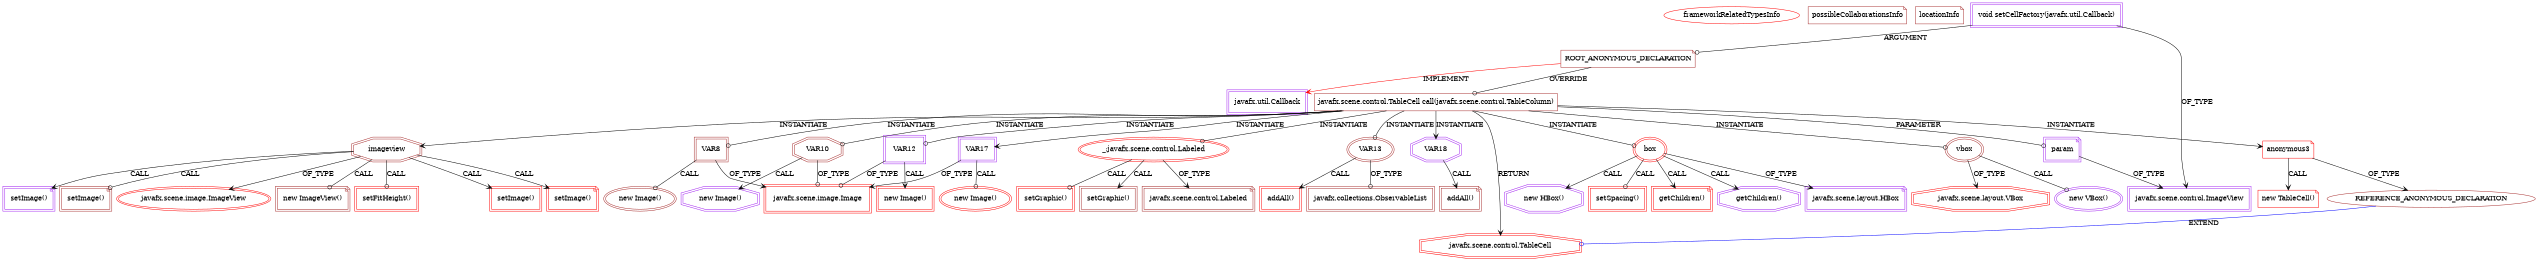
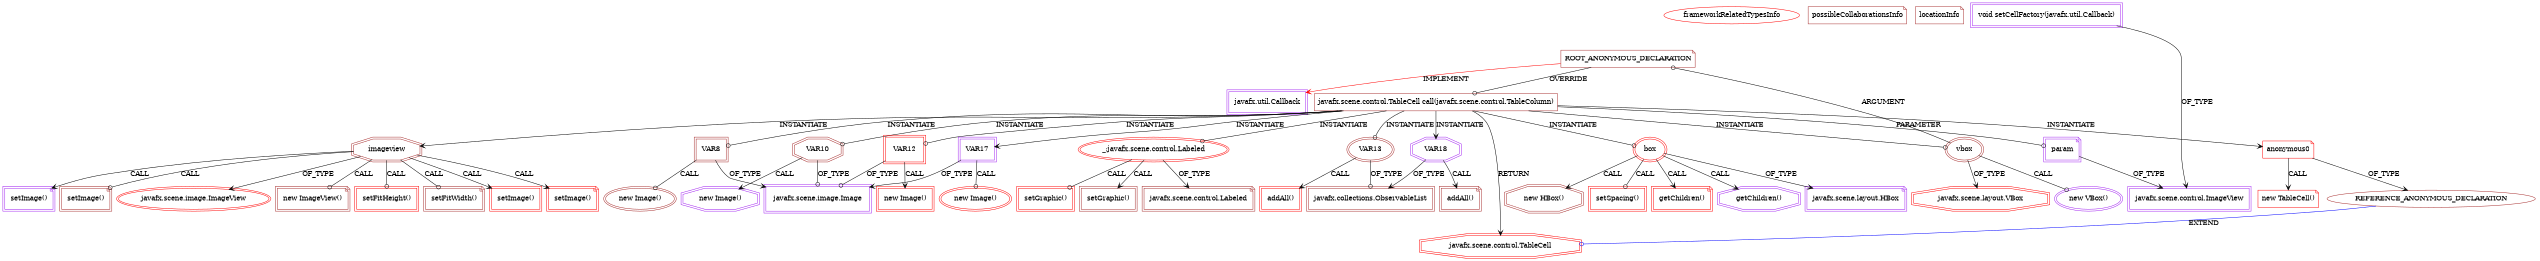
(1836, 40) -> (1815, 99)
(905, 150) -> (905, 150)
(2288, 150) -> (2288, 150)
none -> (1410, 174)
none -> (454, 199)
(818, 199) -> (818, 199)
(1544, 199) -> (1544, 199)
